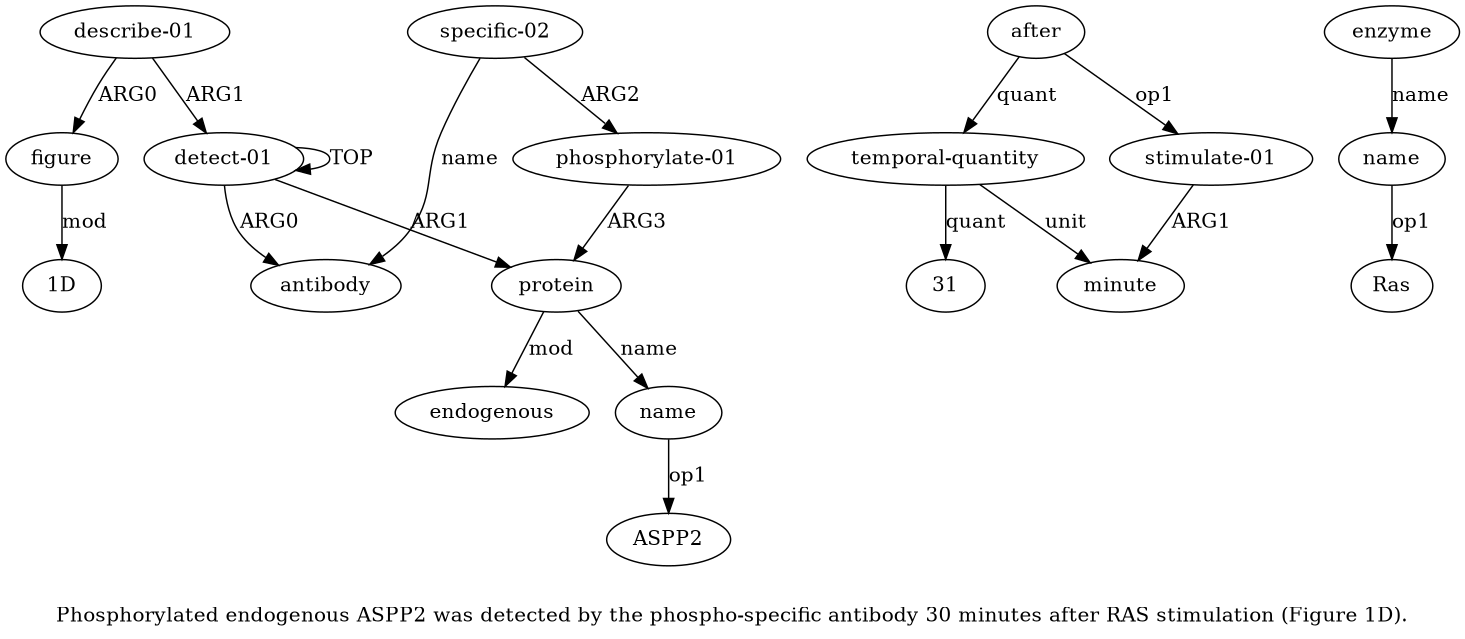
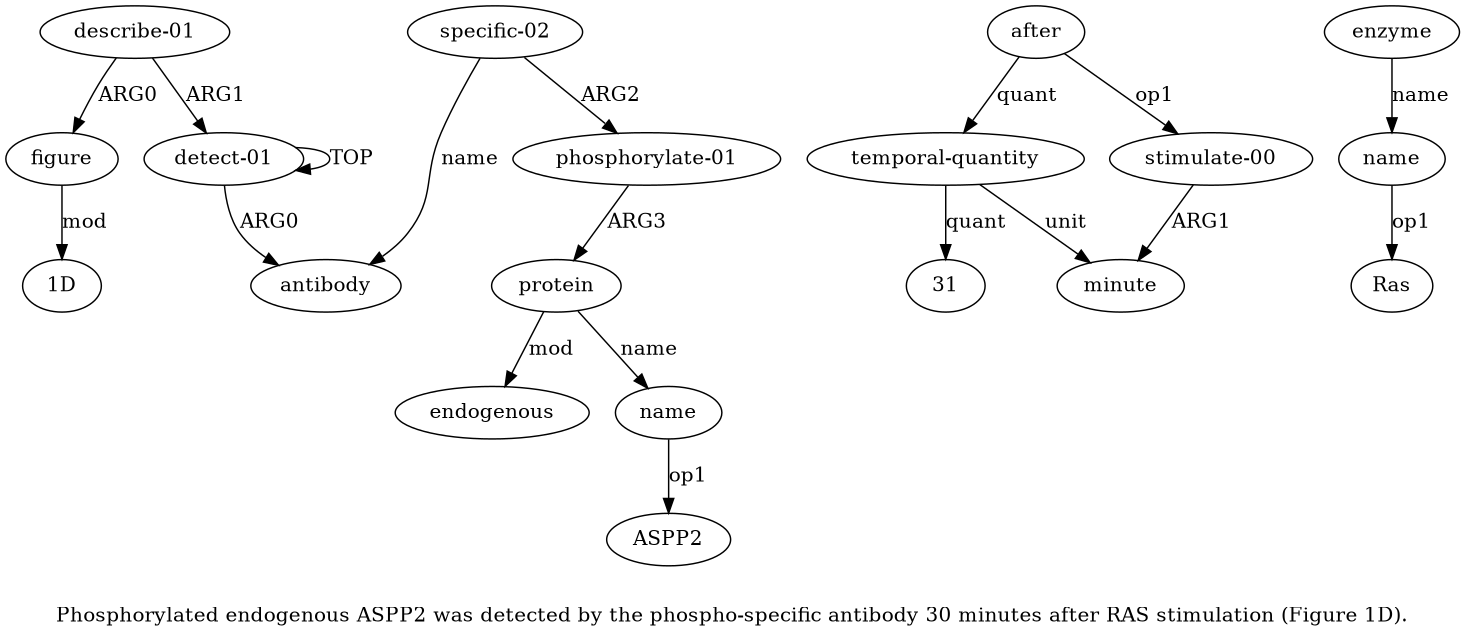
(1211, 159) -> (1211, 159)
(386, 221) -> none
